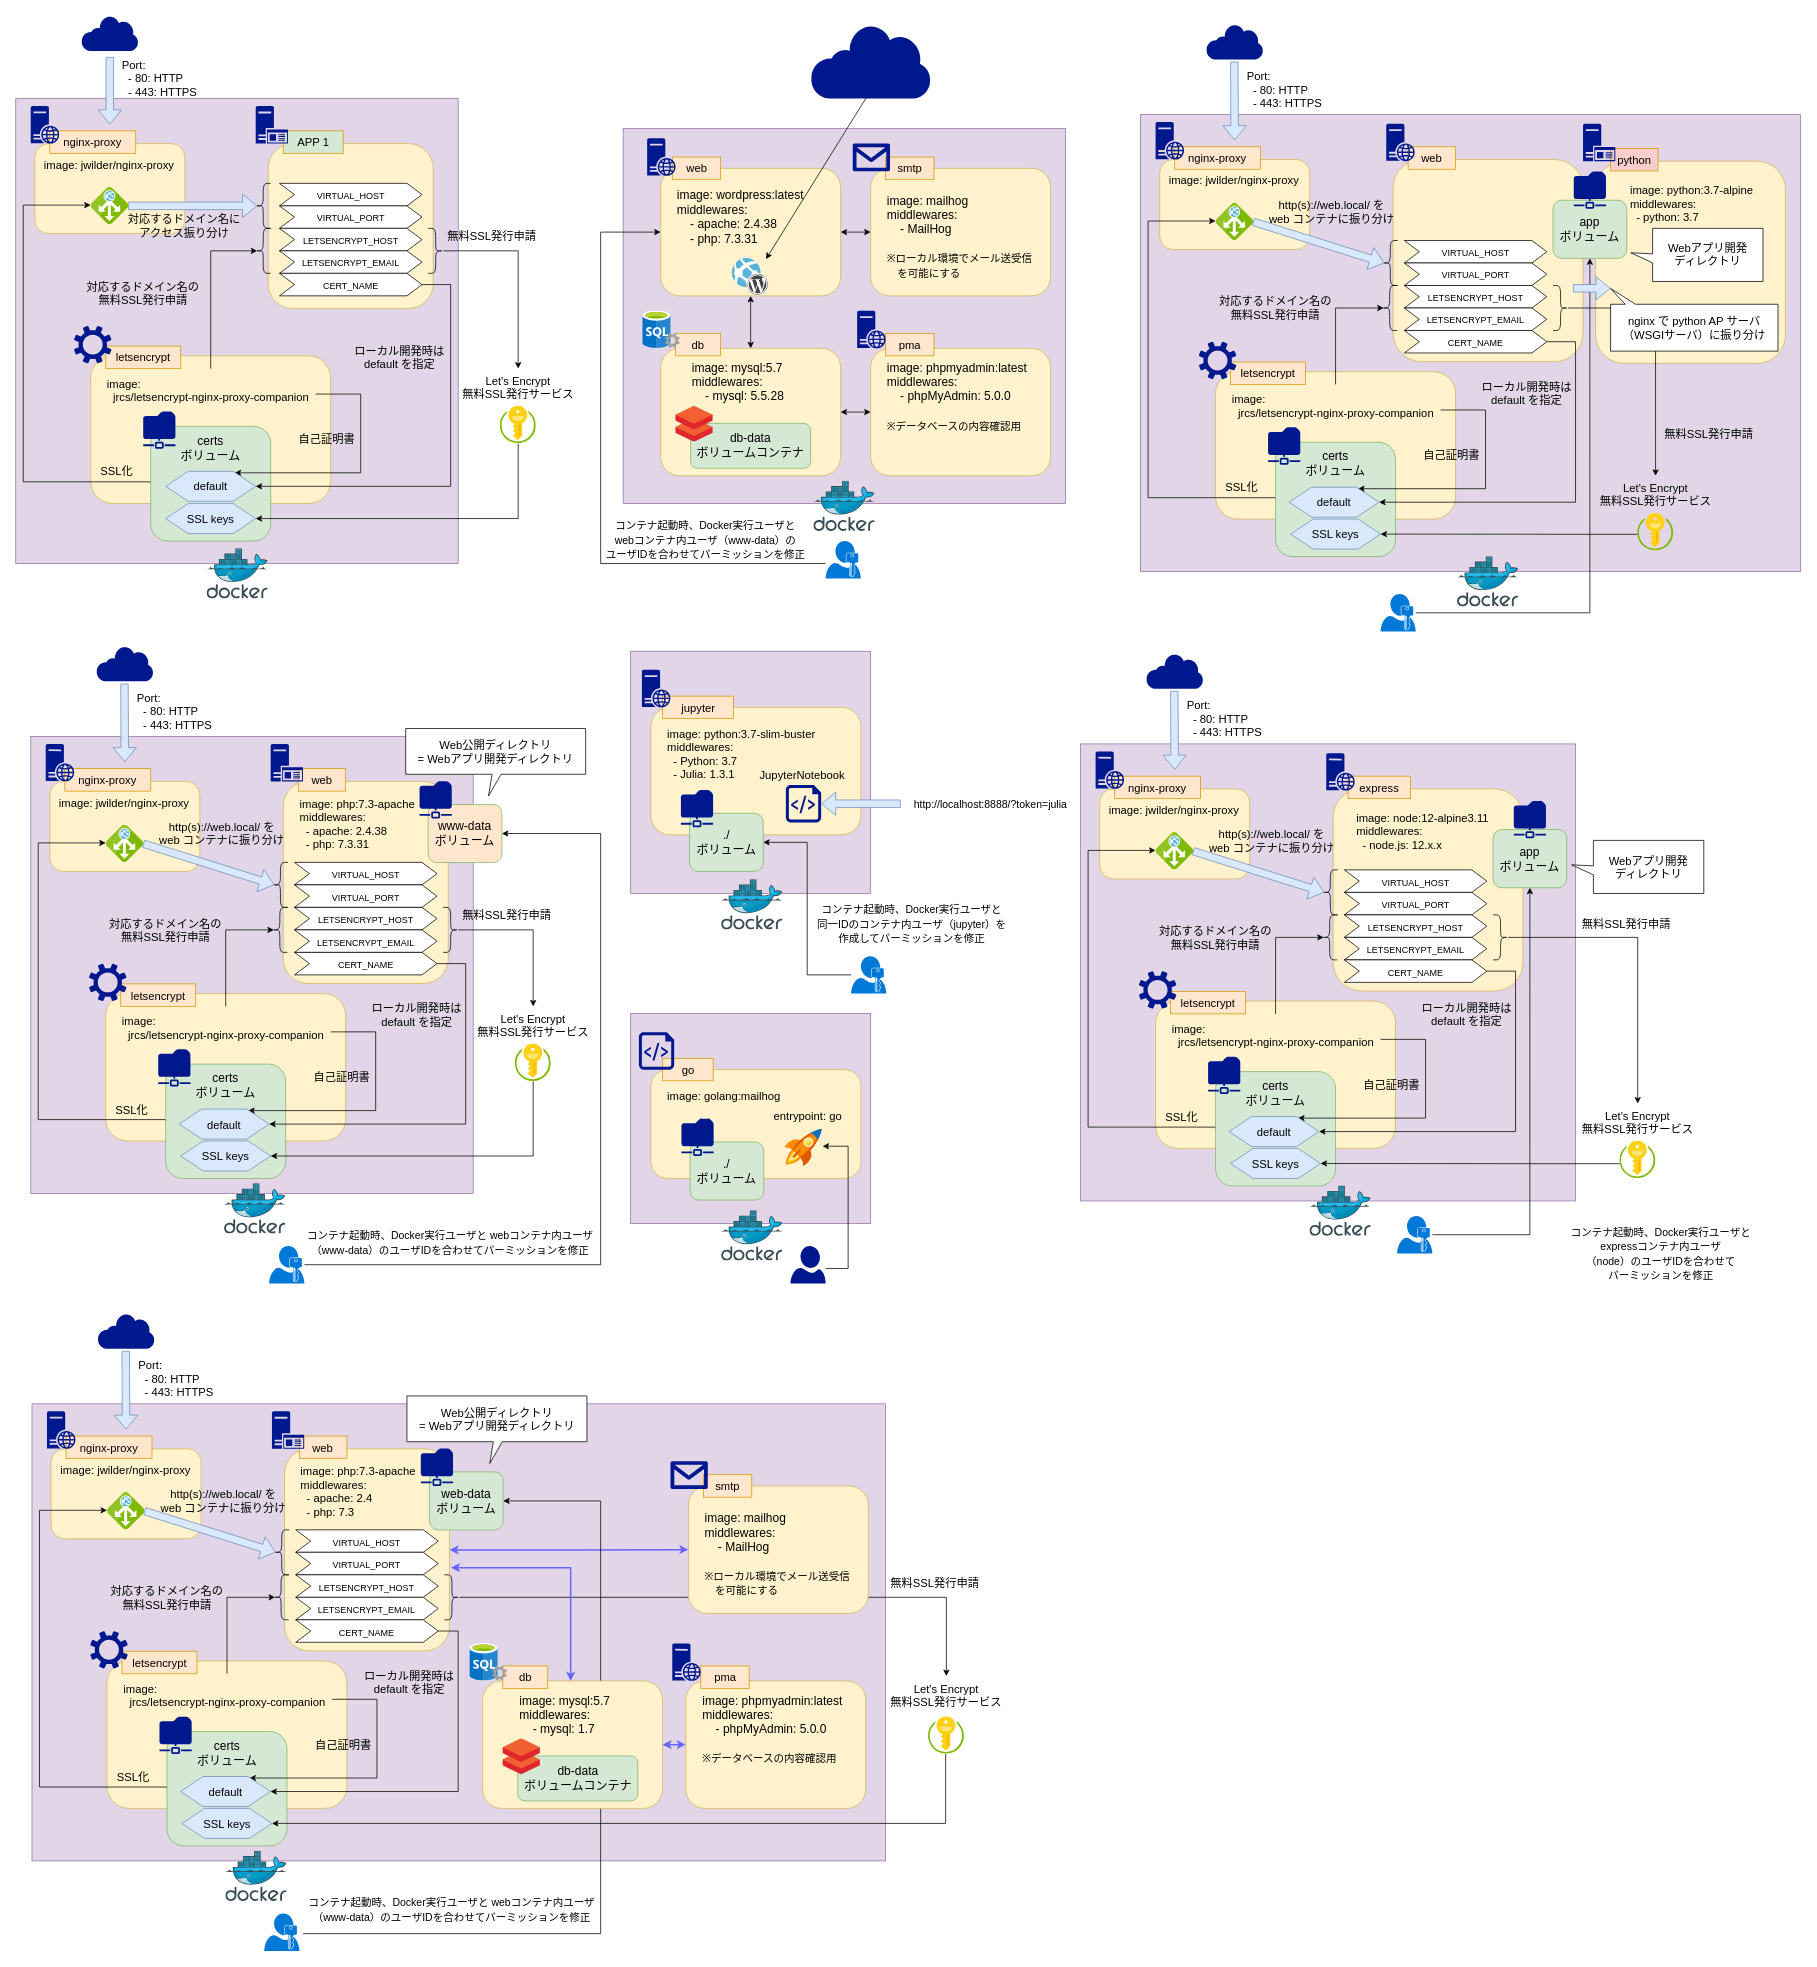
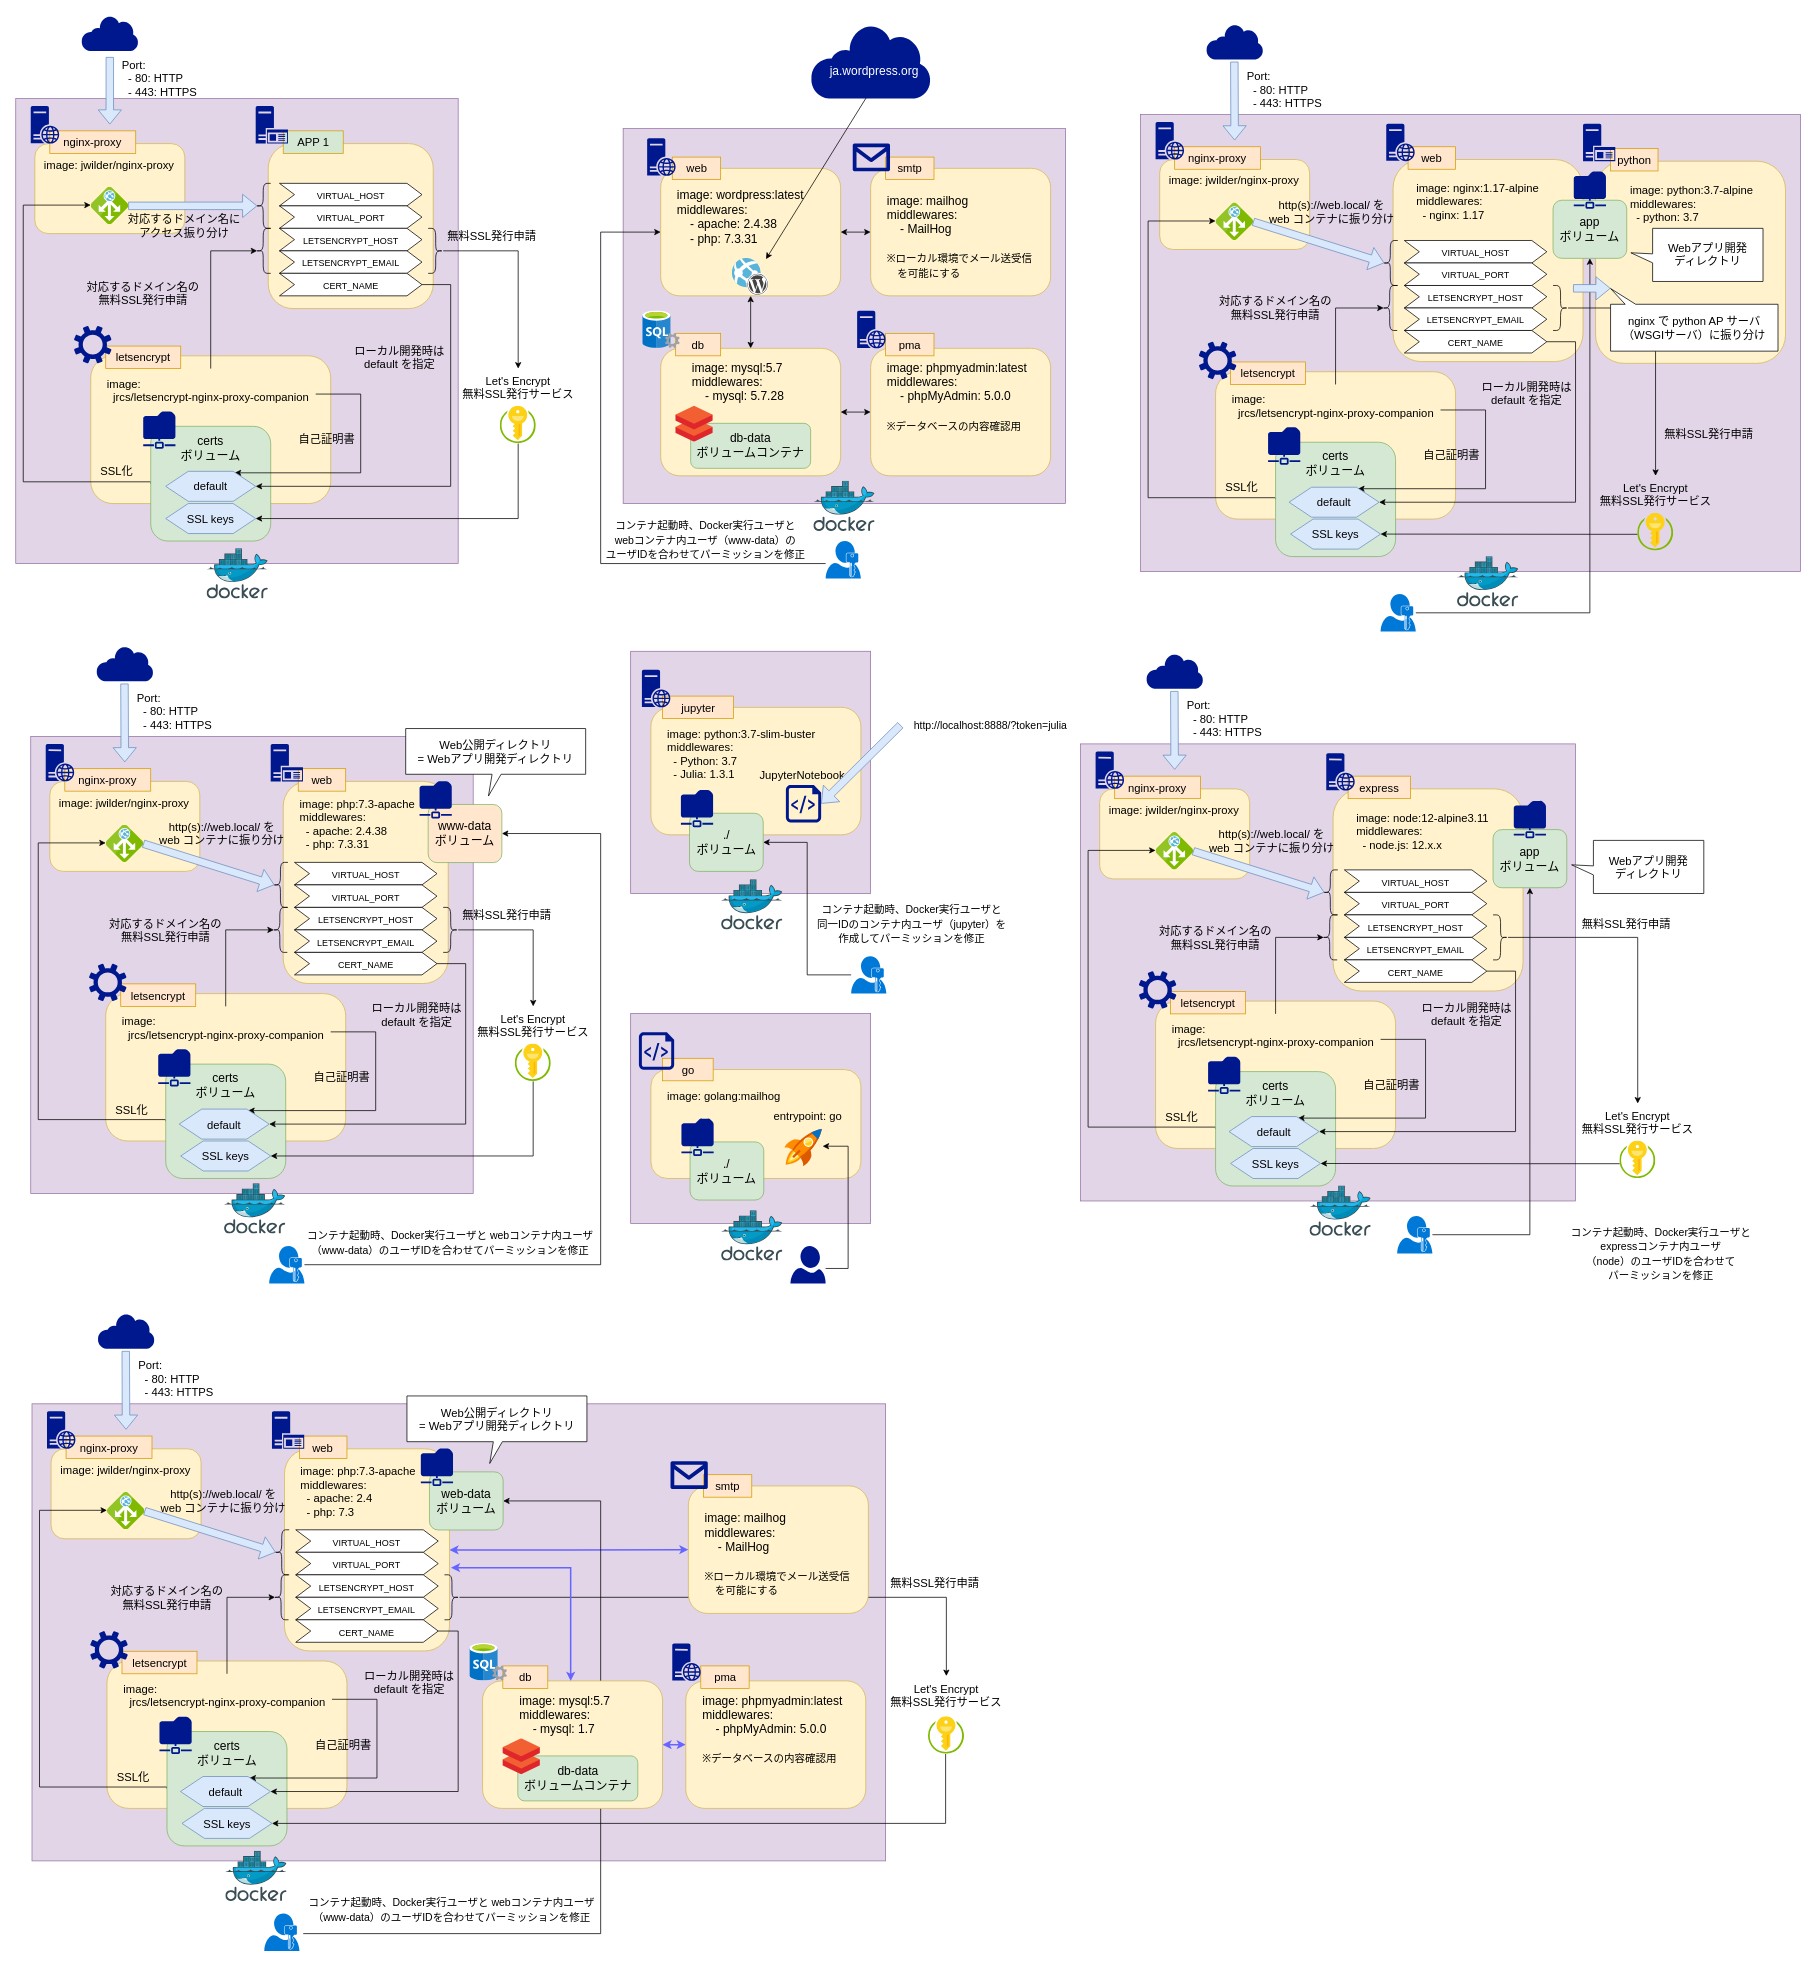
none -> (874, 71)
(1634, 160) -> (1634, 160)
none -> (1482, 202)
(736, 383) -> (736, 383)
(990, 804) -> (990, 725)
